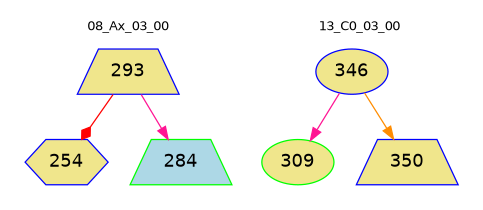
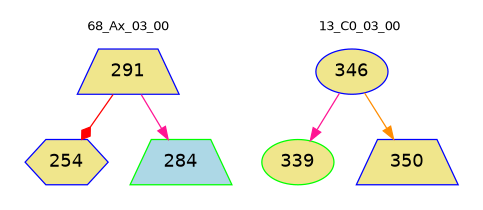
(128, 27) -> (128, 27)
(128, 72) -> (128, 72)
(298, 162) -> (298, 162)
